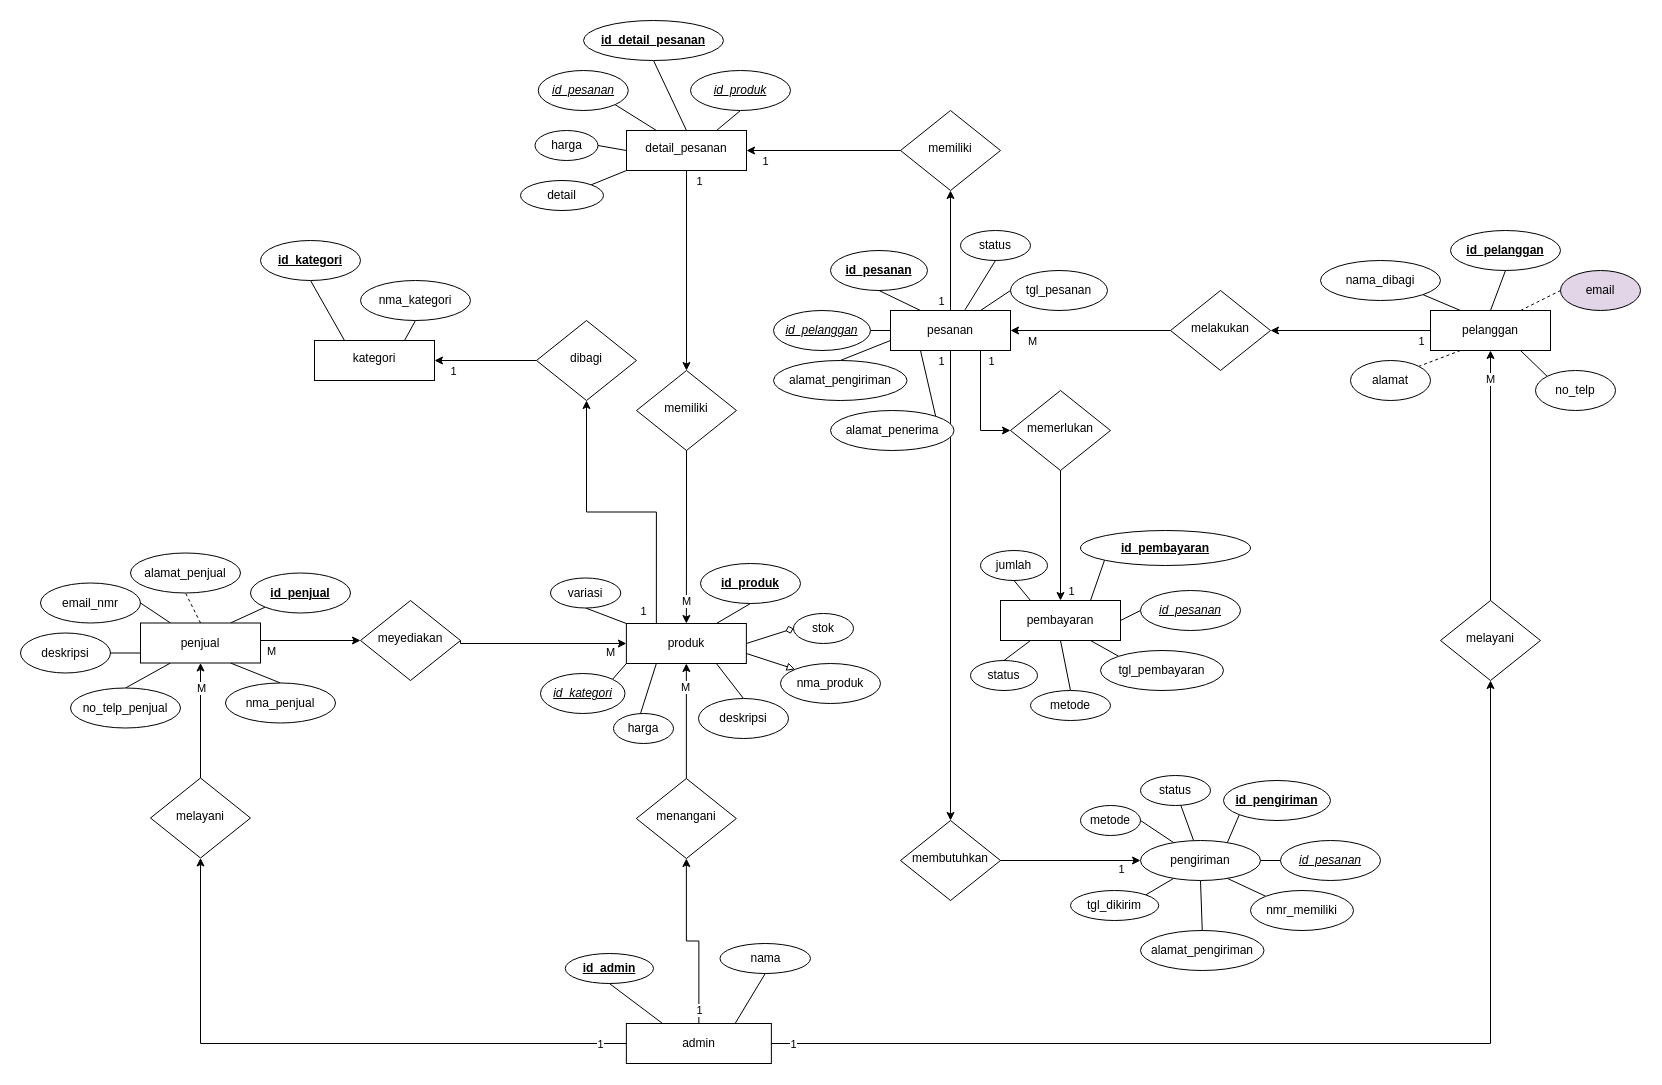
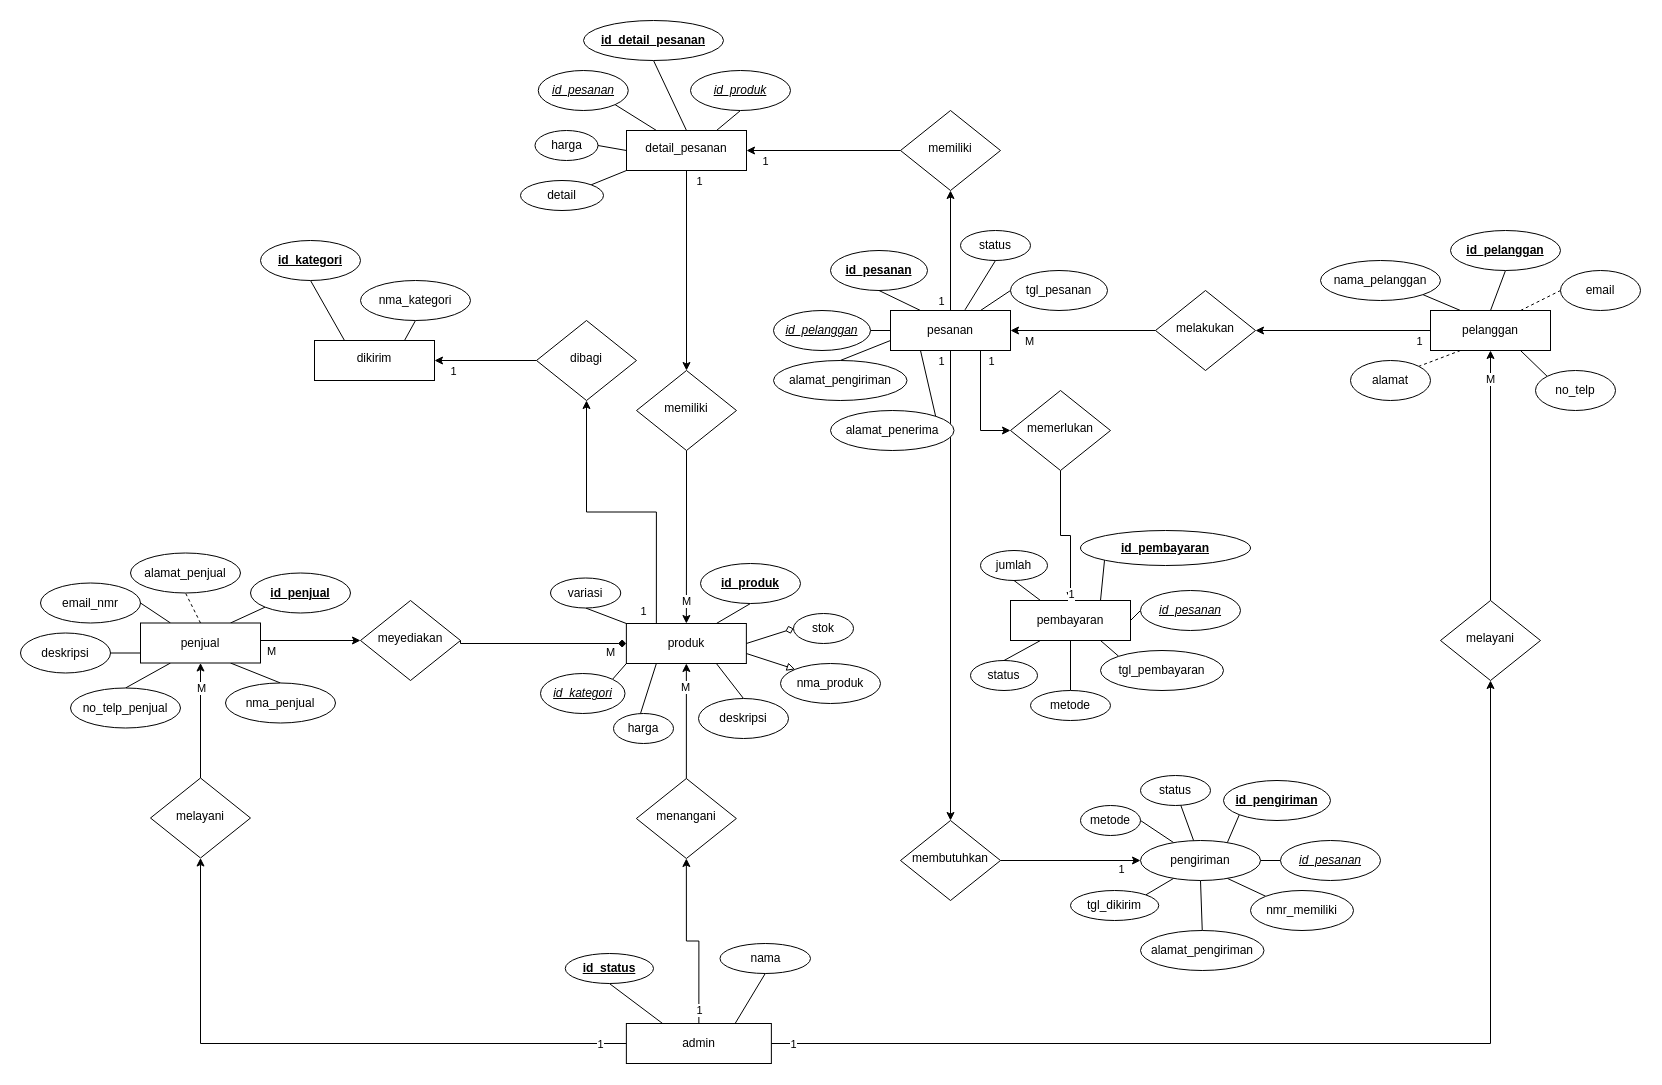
(1381, 281) -> (1381, 281)
(1601, 291) -> (1601, 291)
(1221, 331) -> (1206, 331)
(375, 359) -> (375, 359)
(1061, 621) -> (1071, 621)
(618, 644) -> (617, 644)
(610, 969) -> (610, 969)
